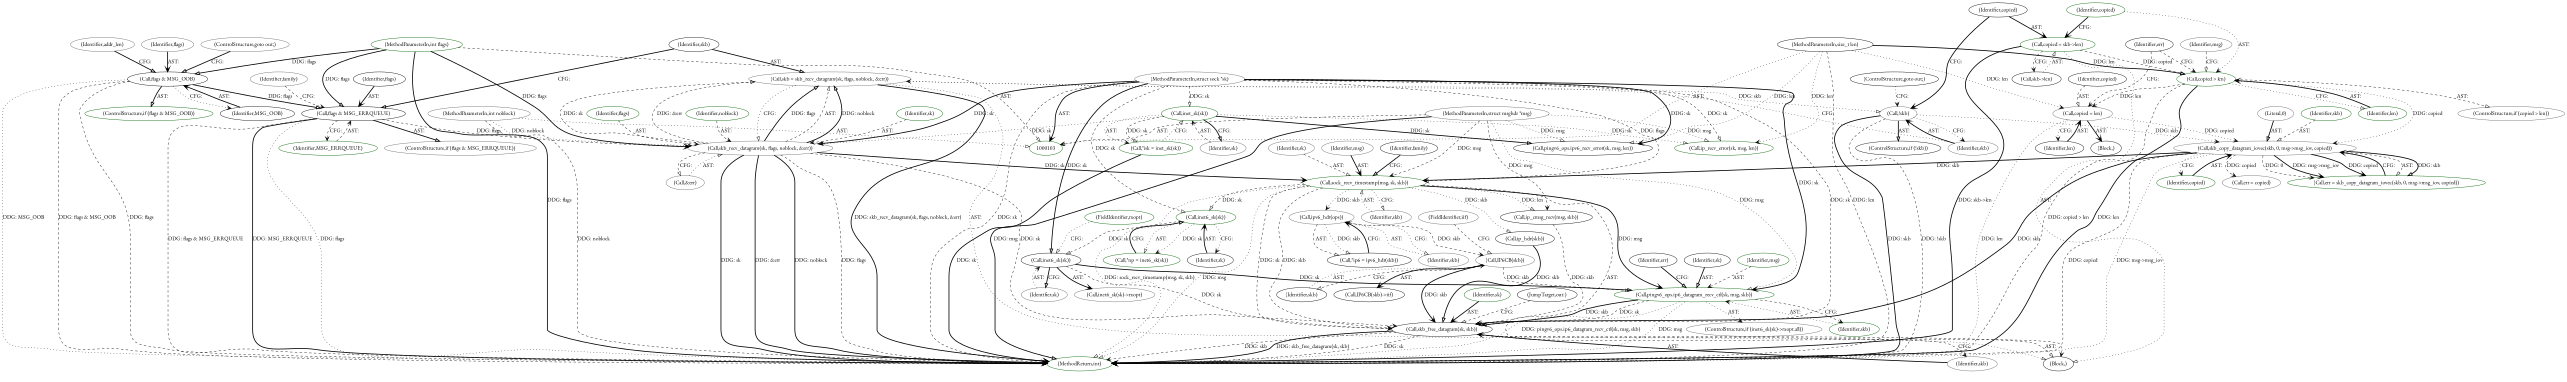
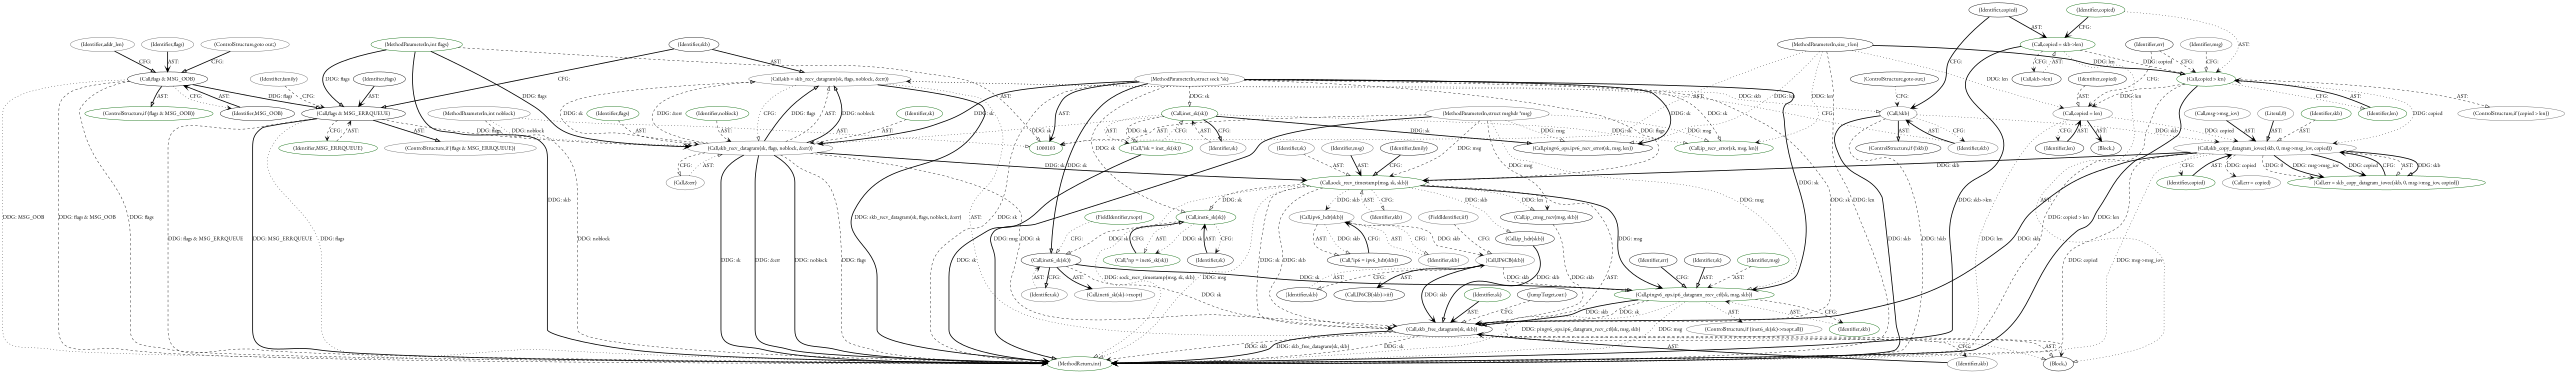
(289, 59) -> none
none -> (2217, 114)
(559, 200) -> (559, 200)
(1322, 217) -> (1322, 217)
